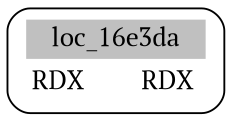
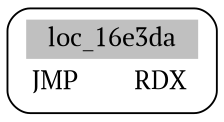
(114, 81) -> (110, 81)
